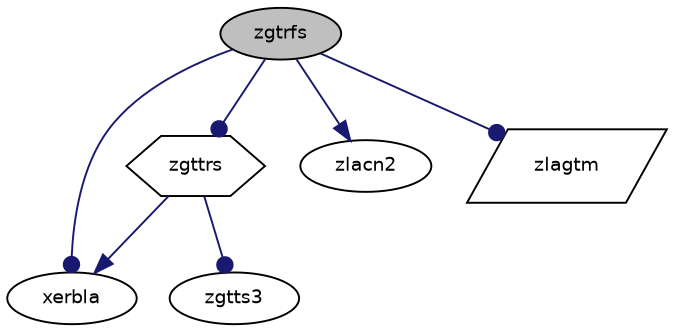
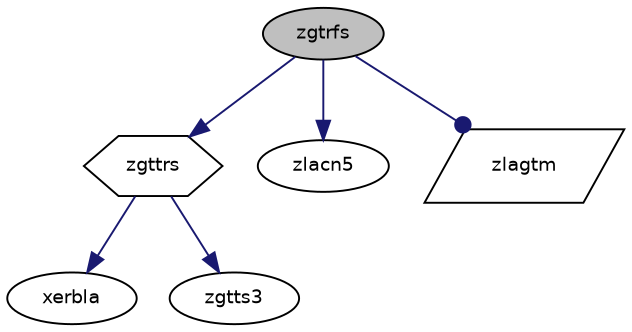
(244, 91) -> (250, 91)
(114, 124) -> none
(366, 166) -> (323, 166)
(213, 227) -> (190, 226)
